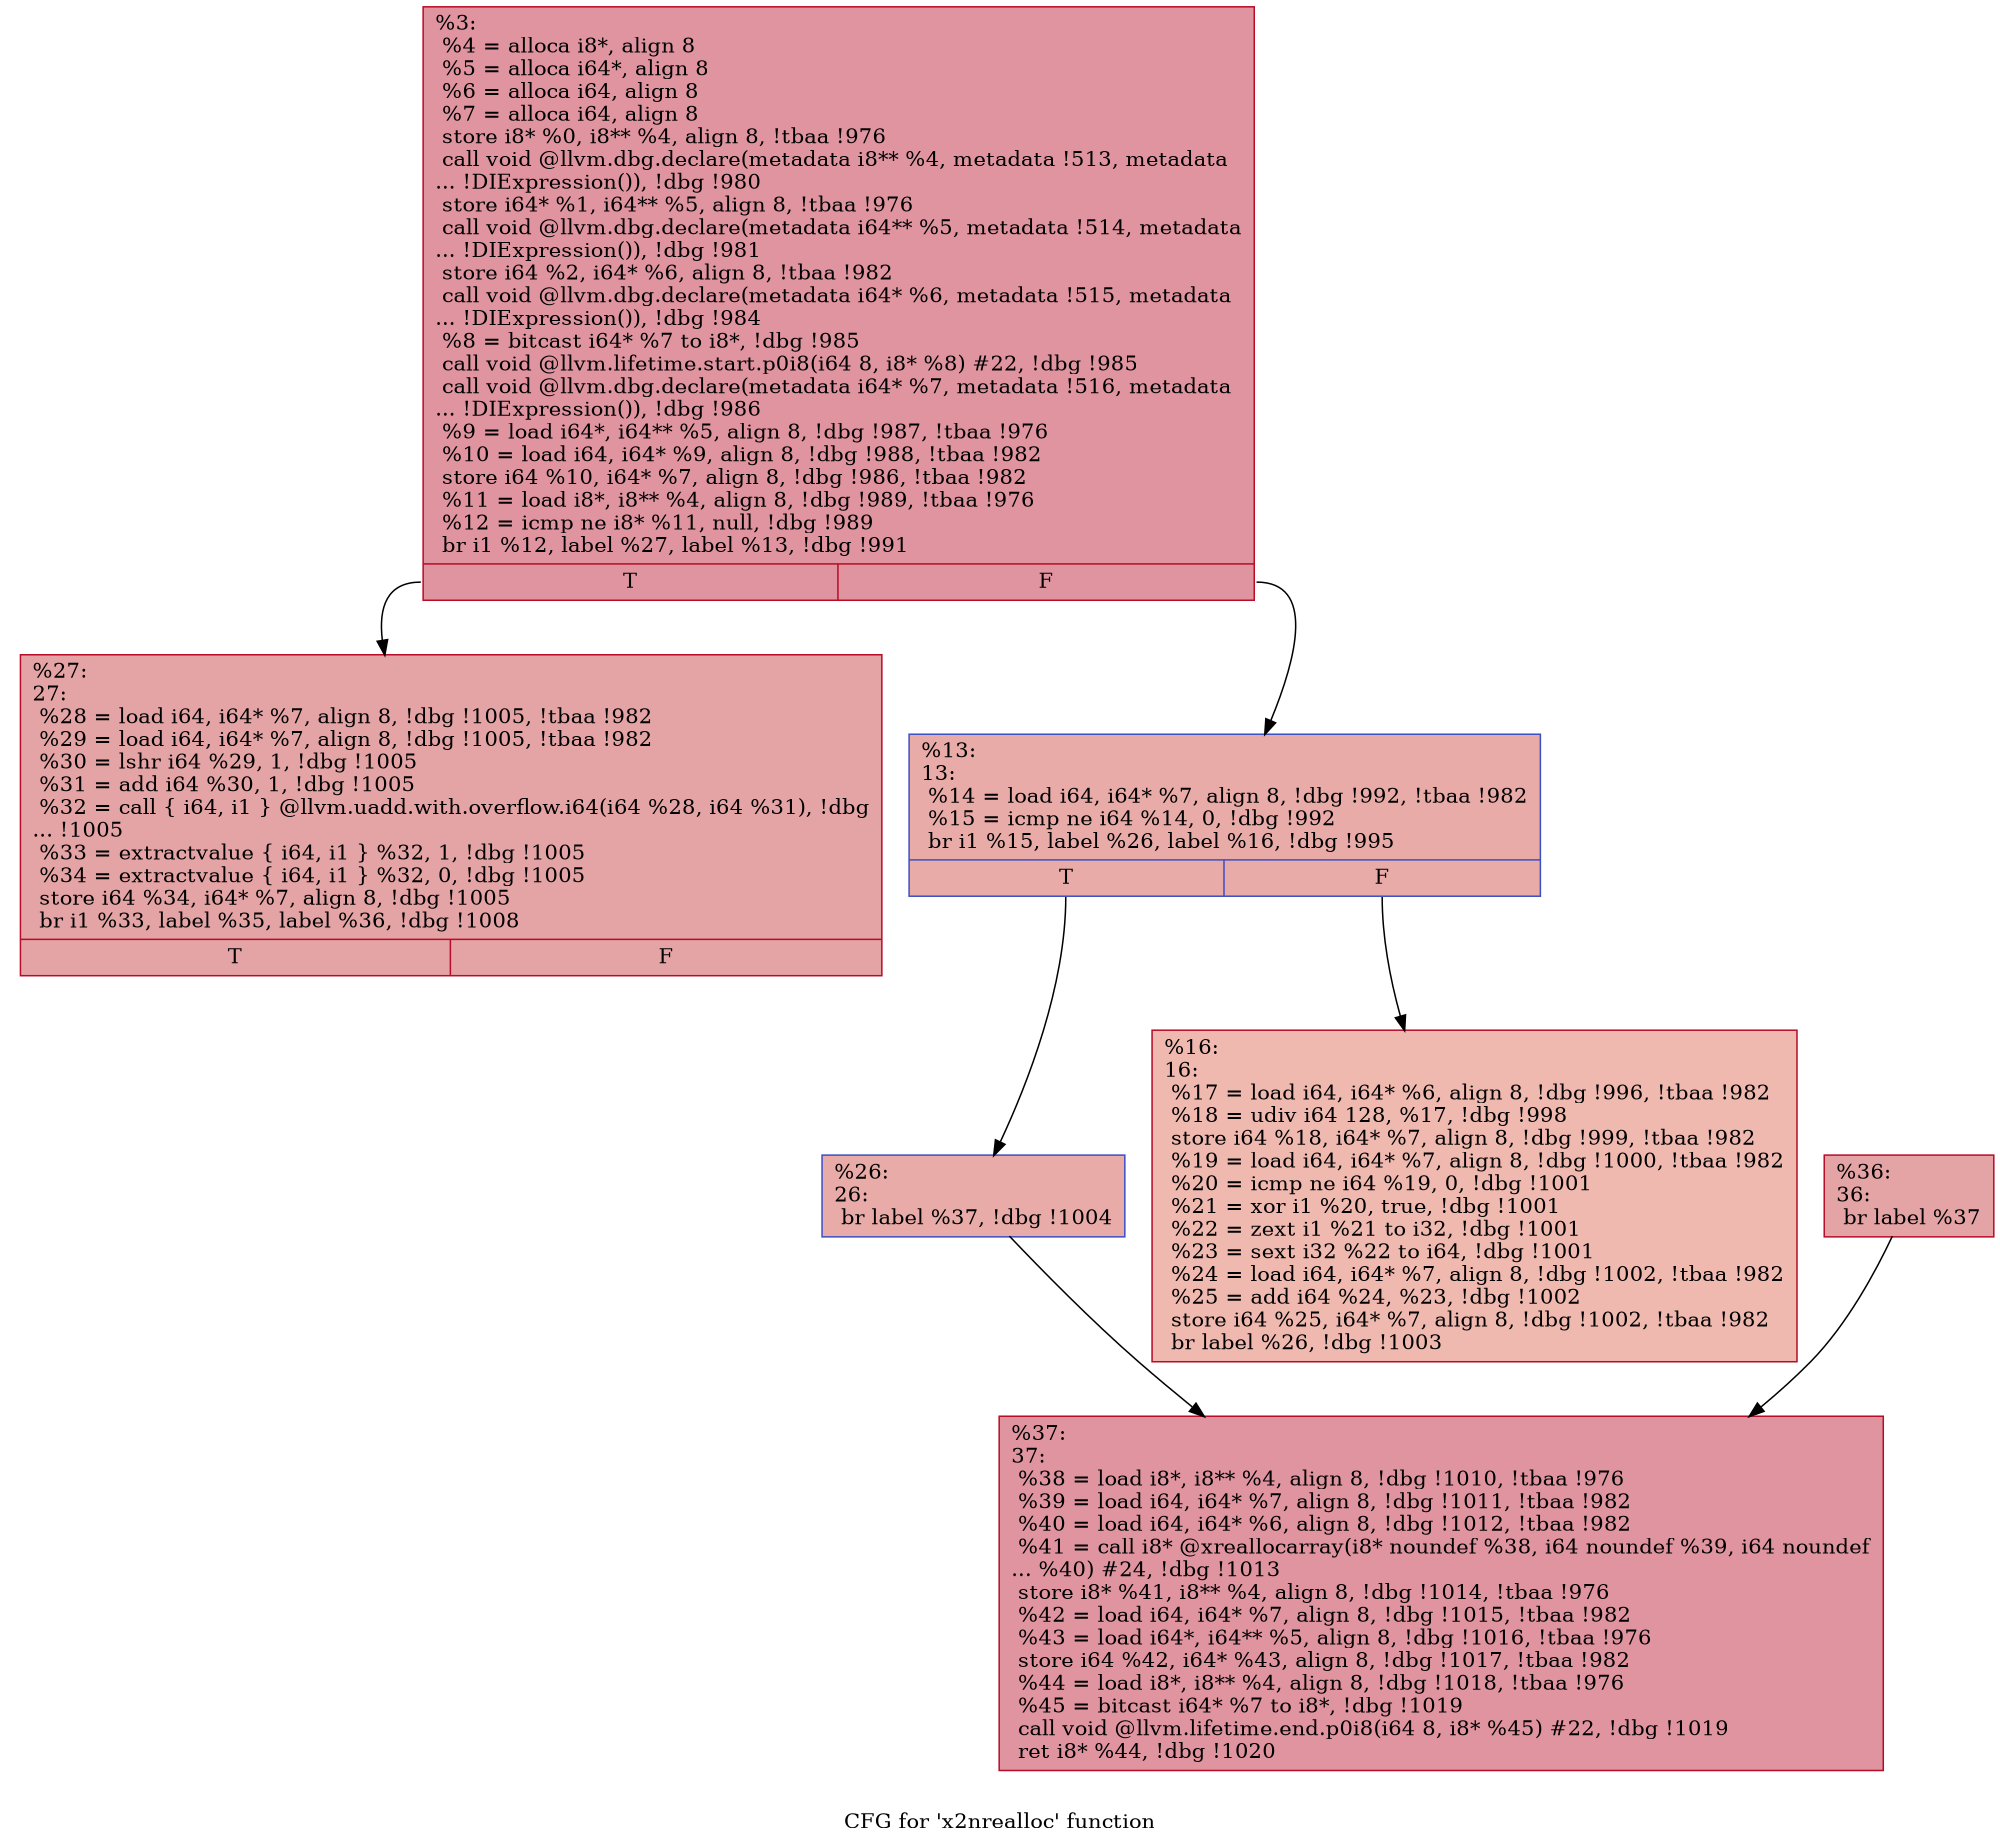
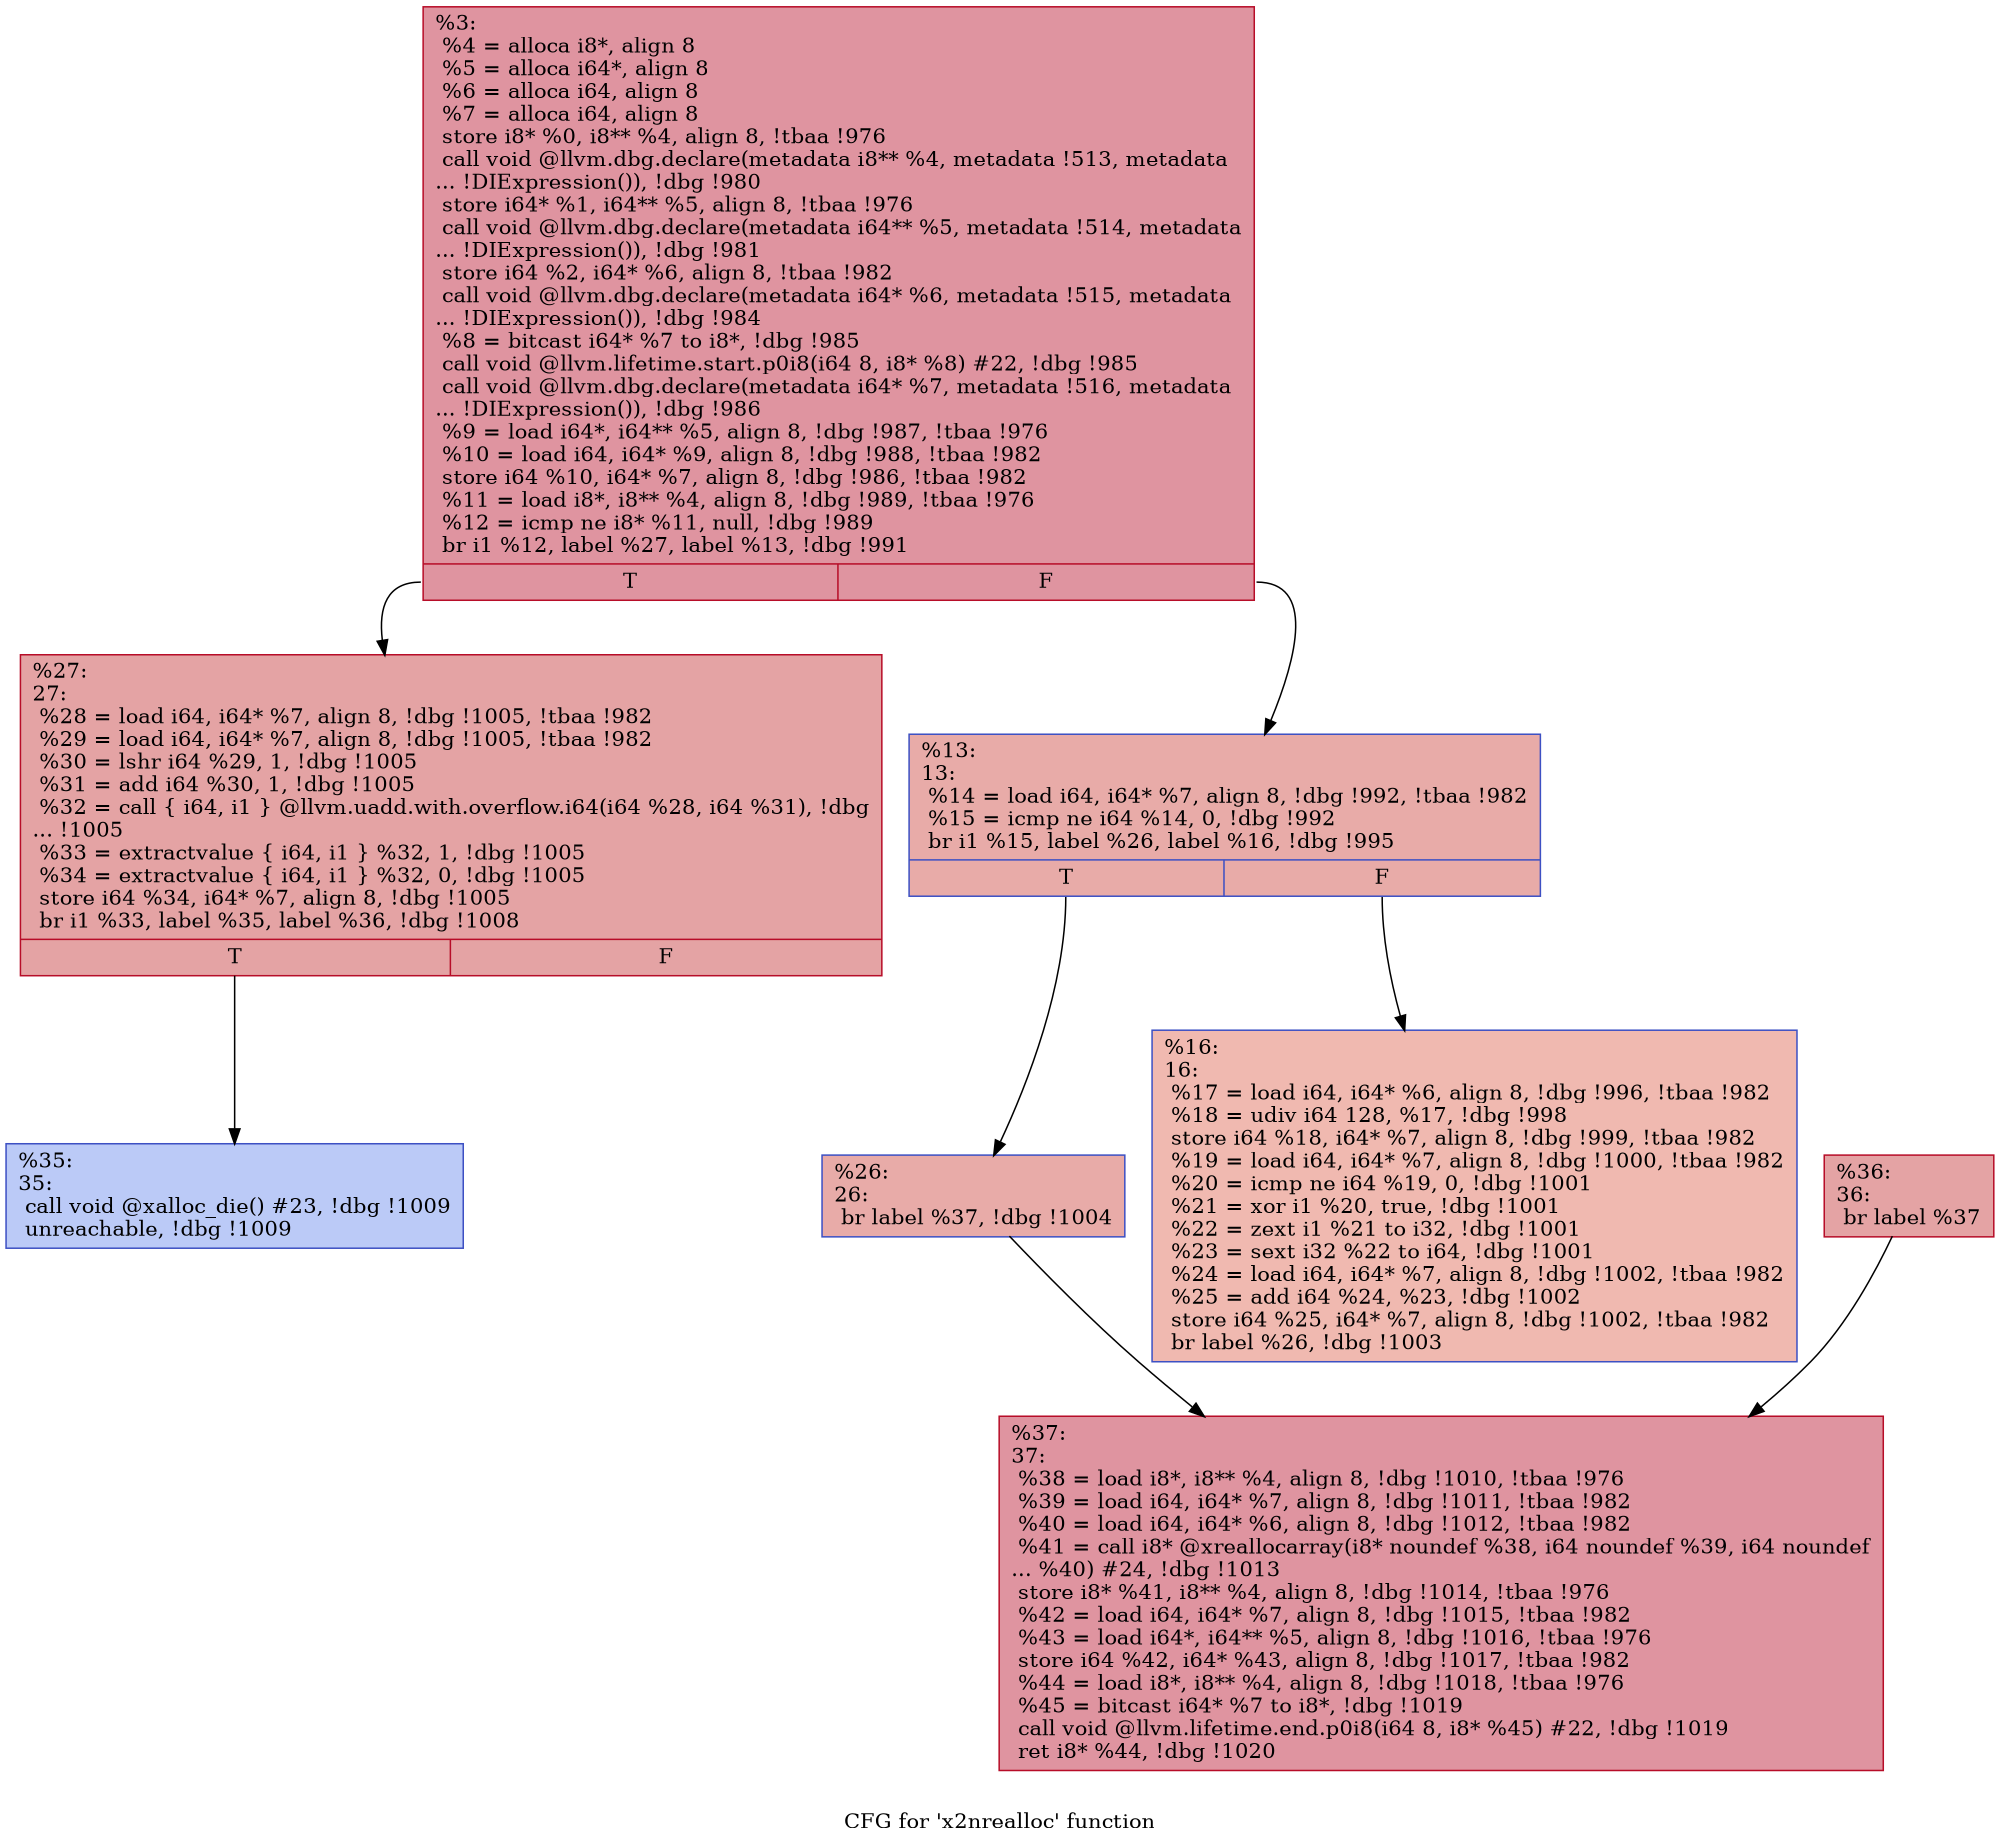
none -> (235, 1196)
(1475, 1196) -> (1475, 1196)
